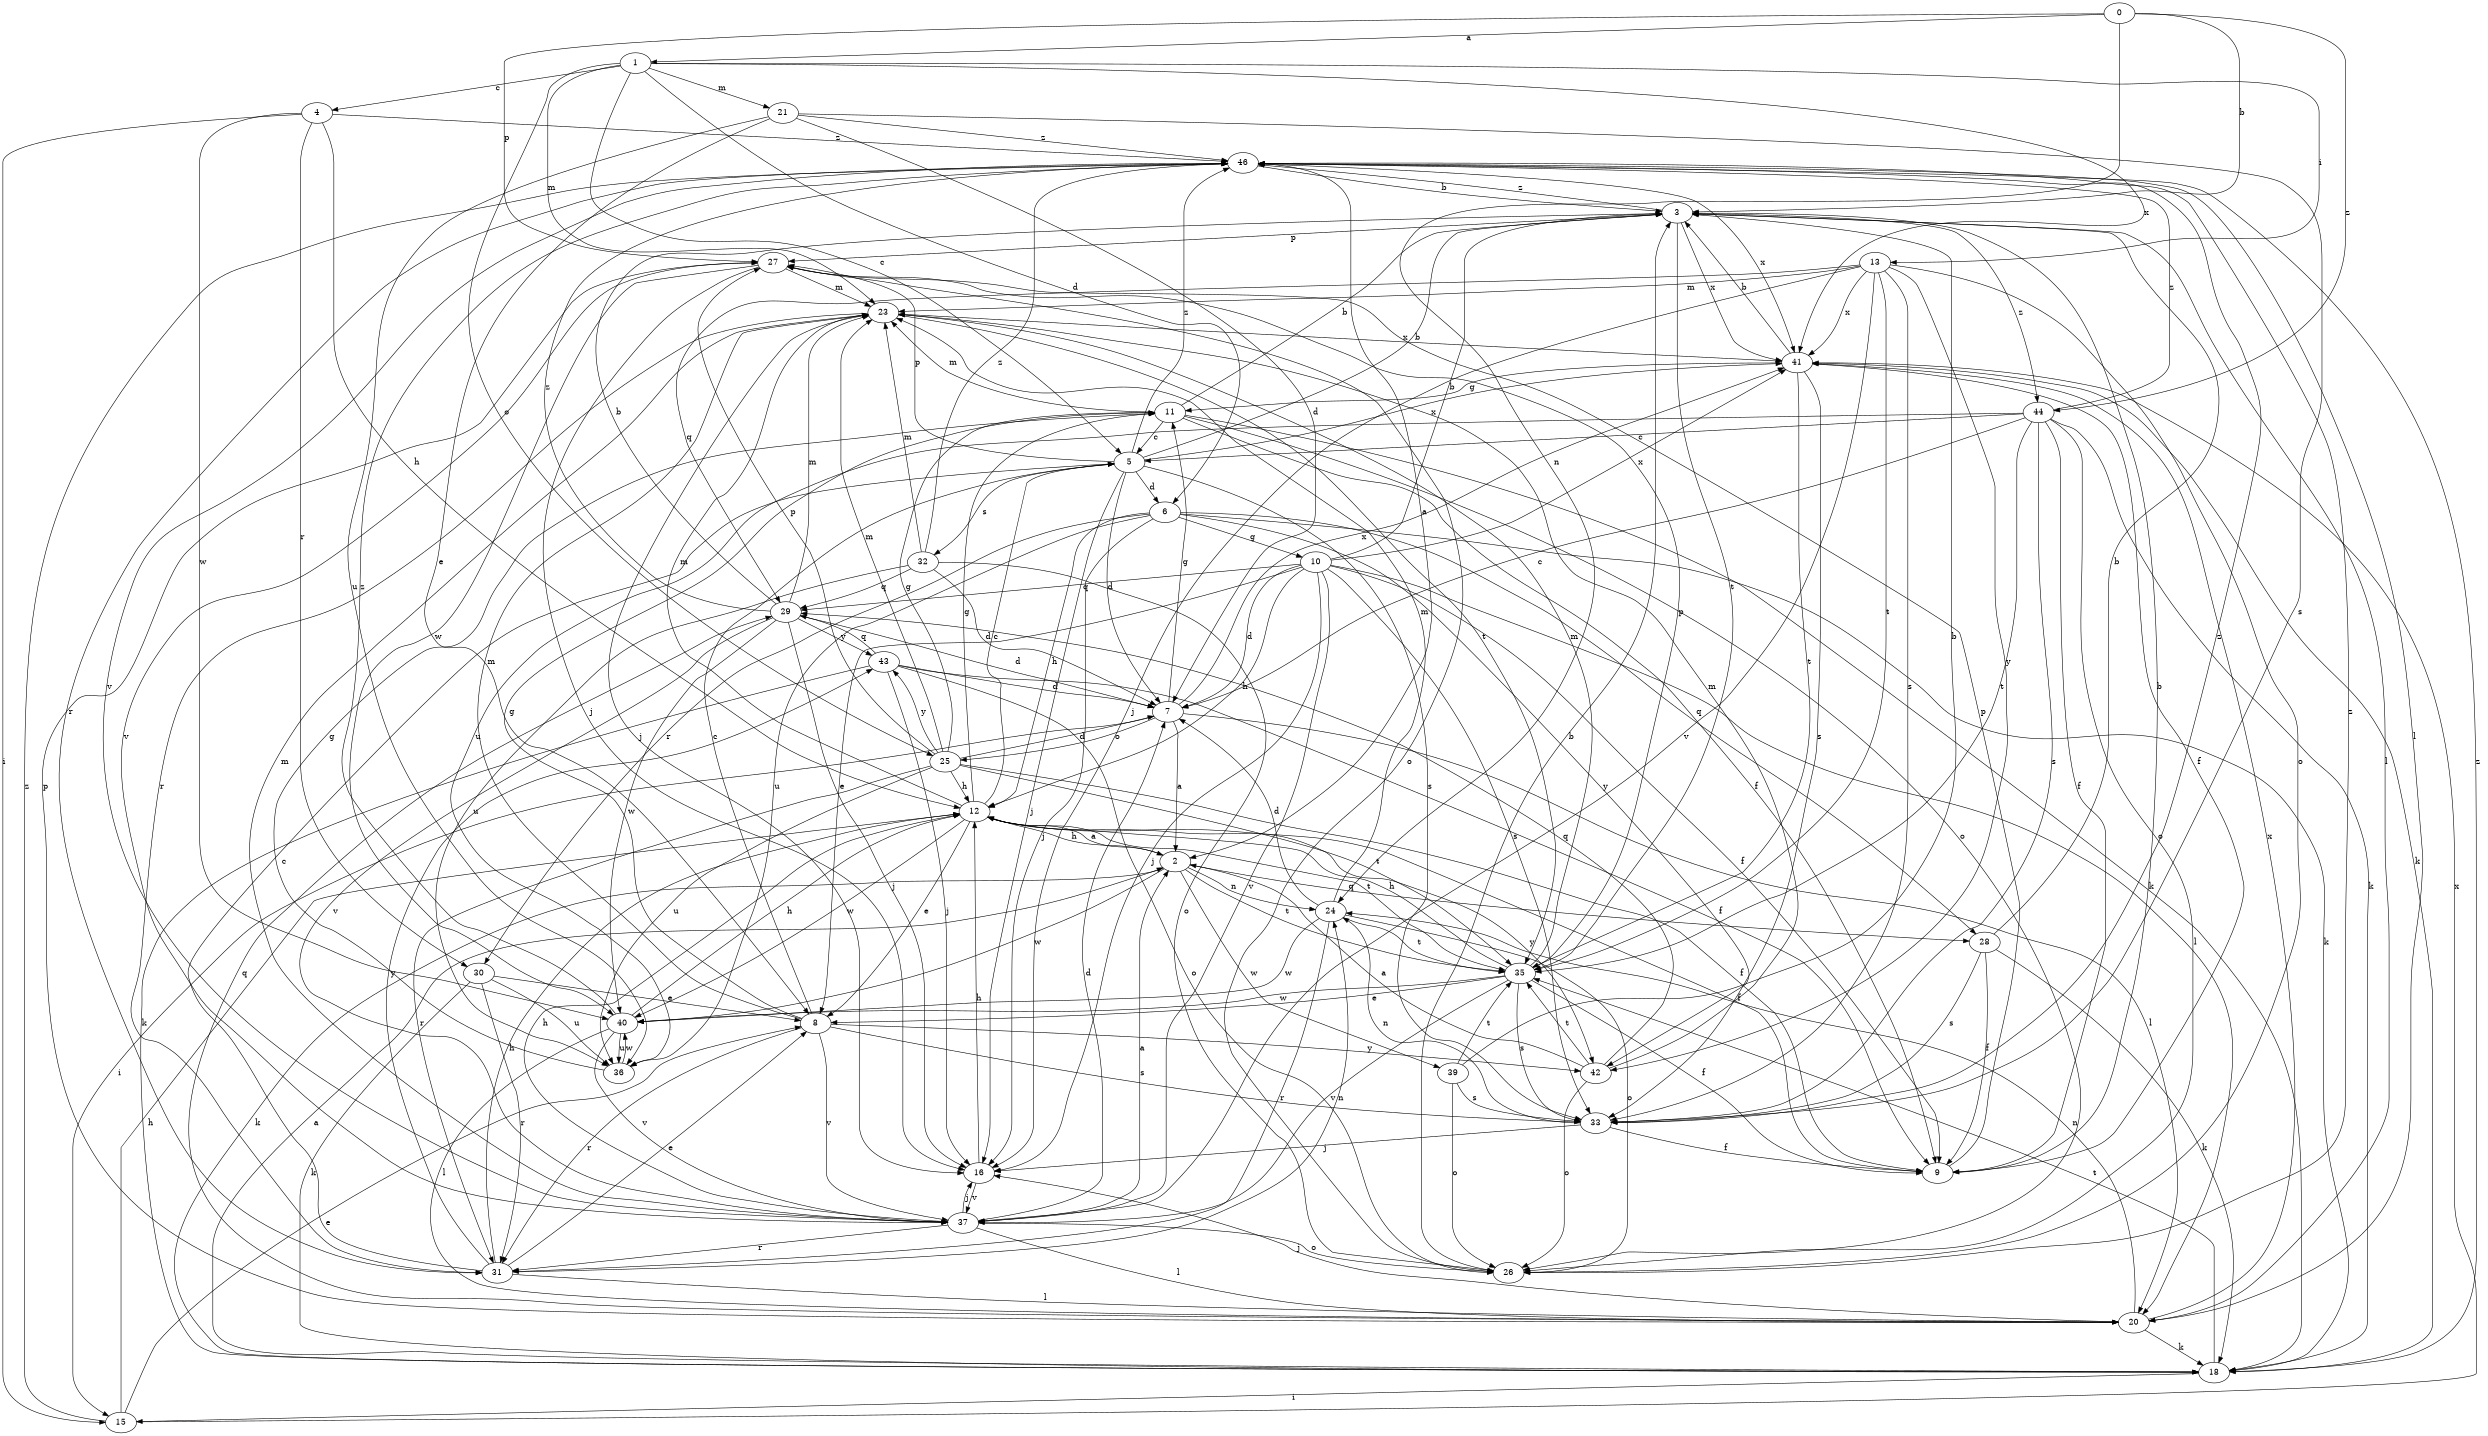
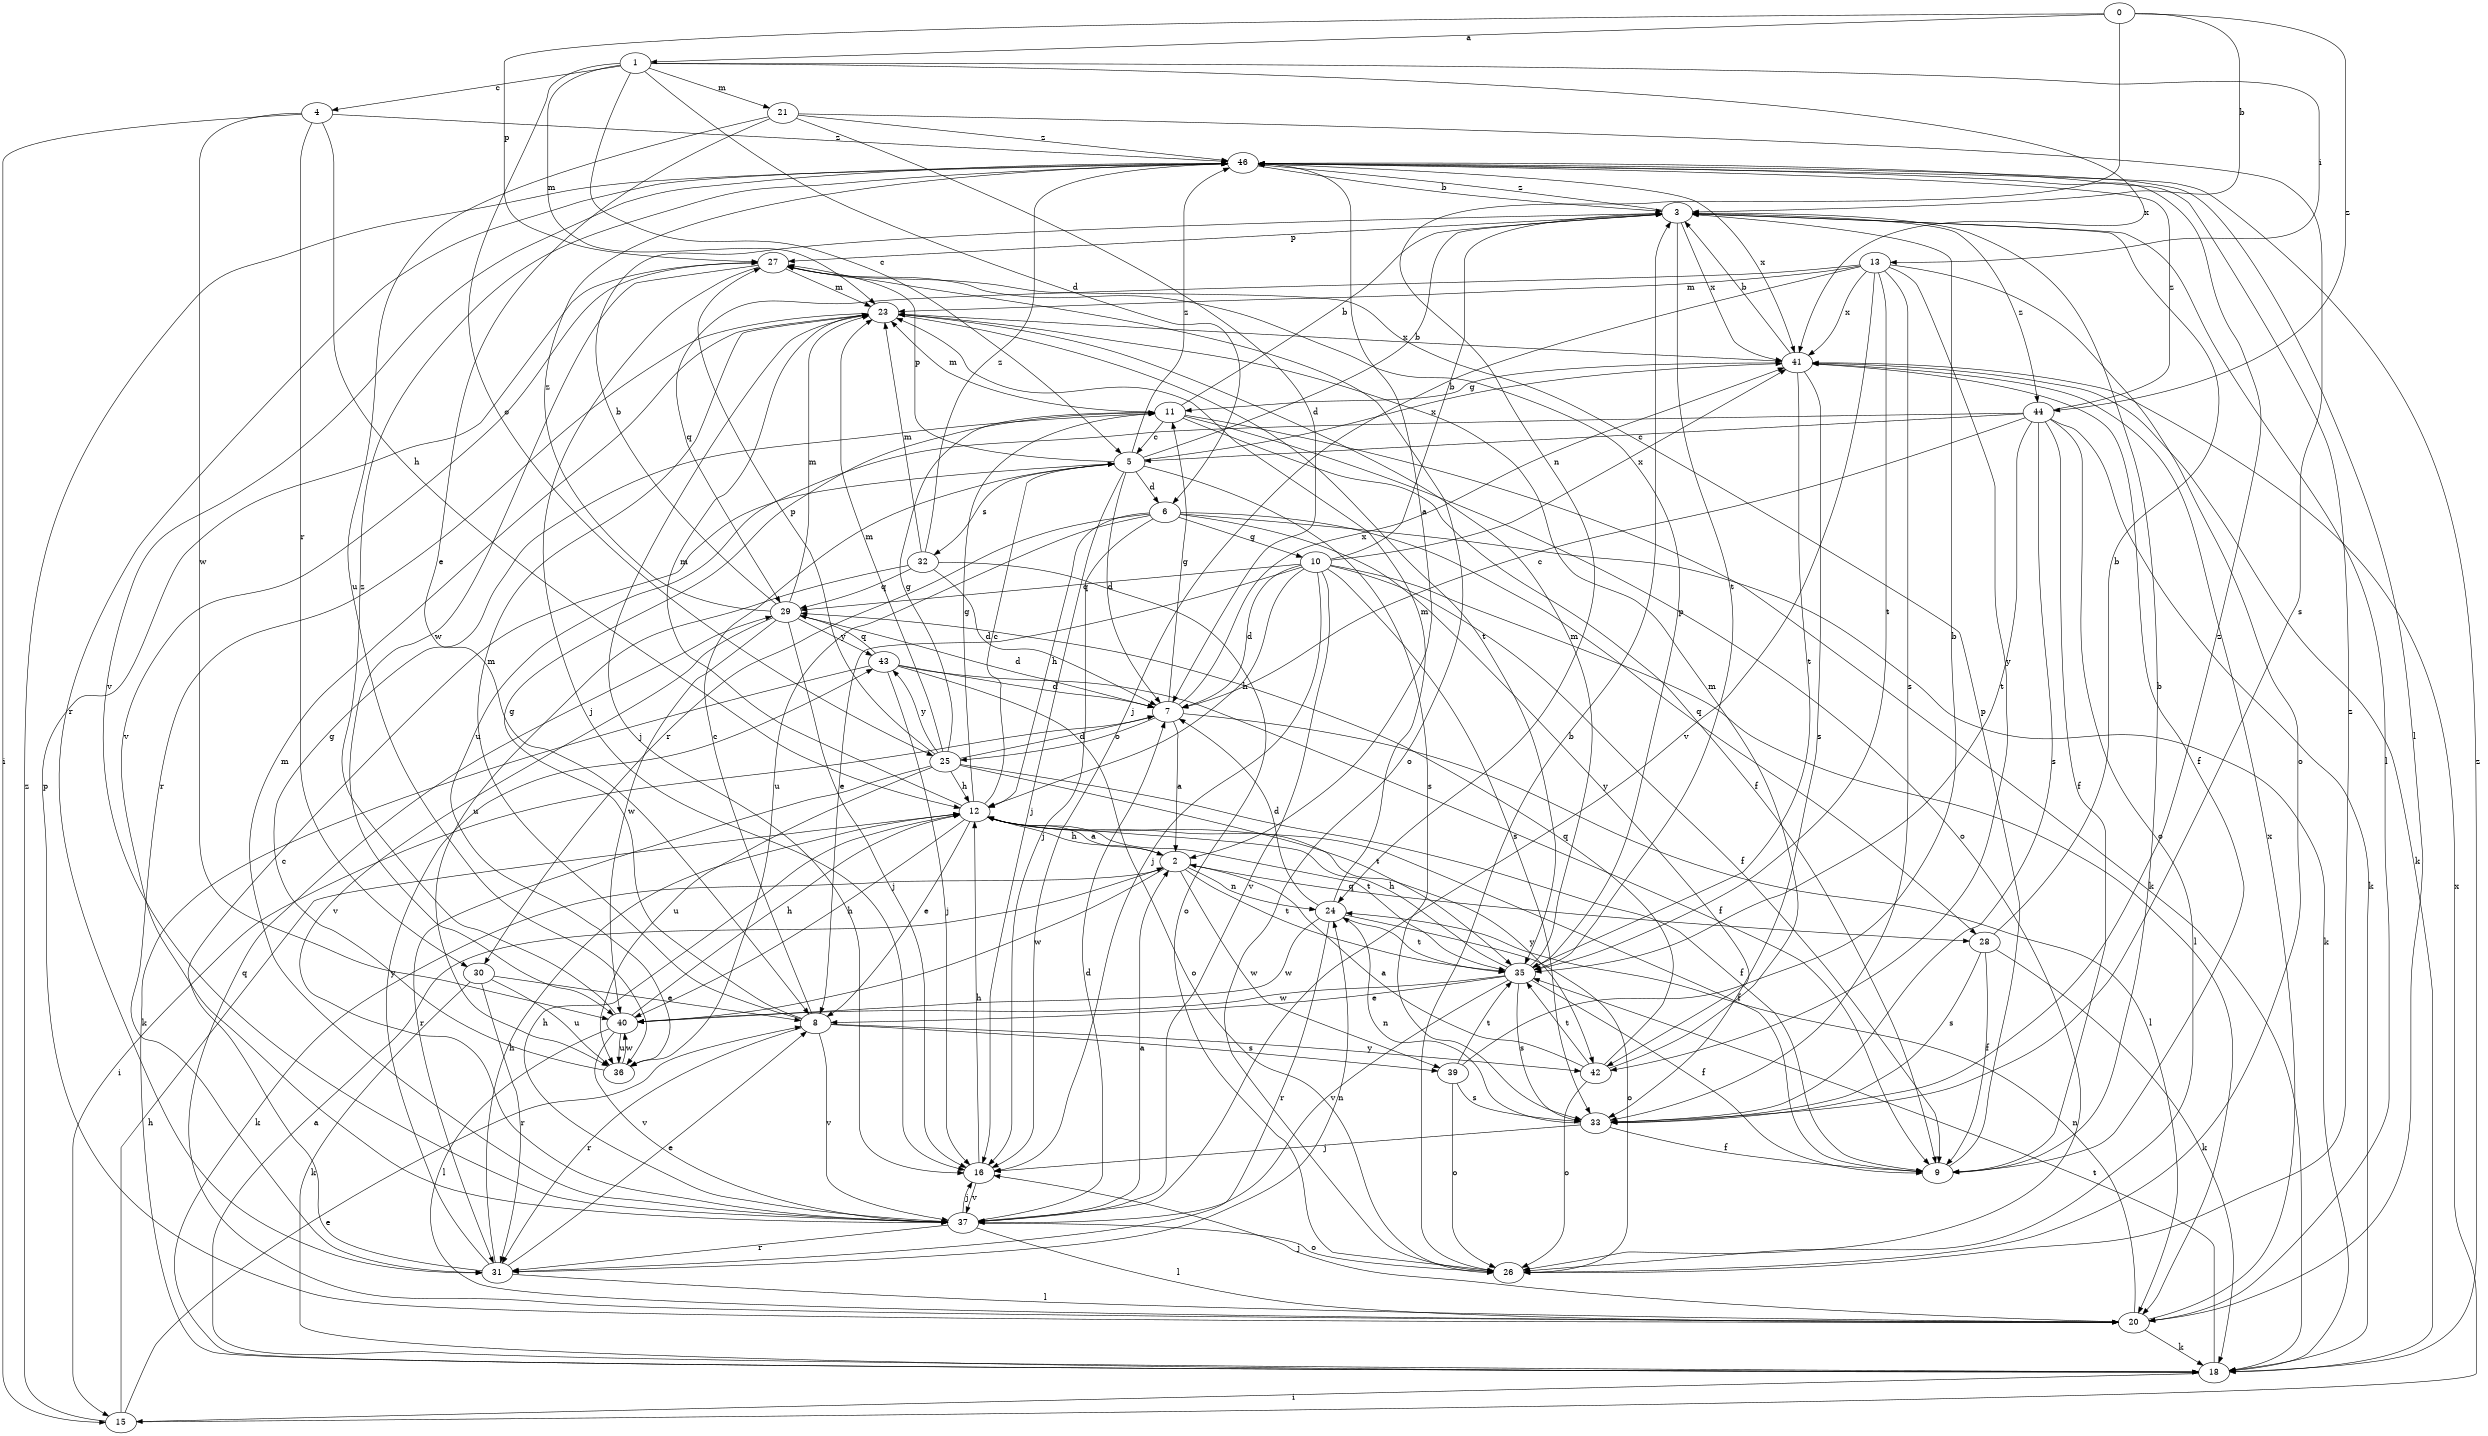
(850, 911) -> (850, 911)
(1200, 1092) -> (1132, 1043)
